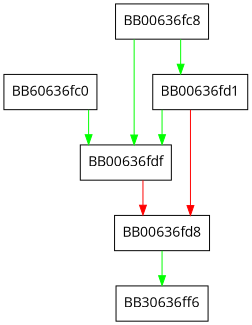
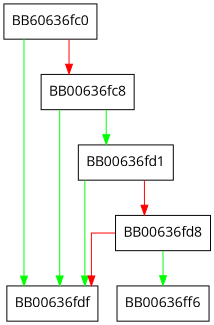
none -> (69, 52)
(143, 193) -> (91, 243)
(162, 304) -> (163, 304)
